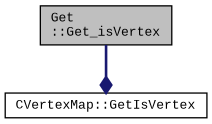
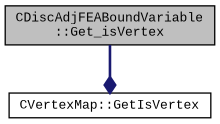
(106, 25) -> (110, 25)
